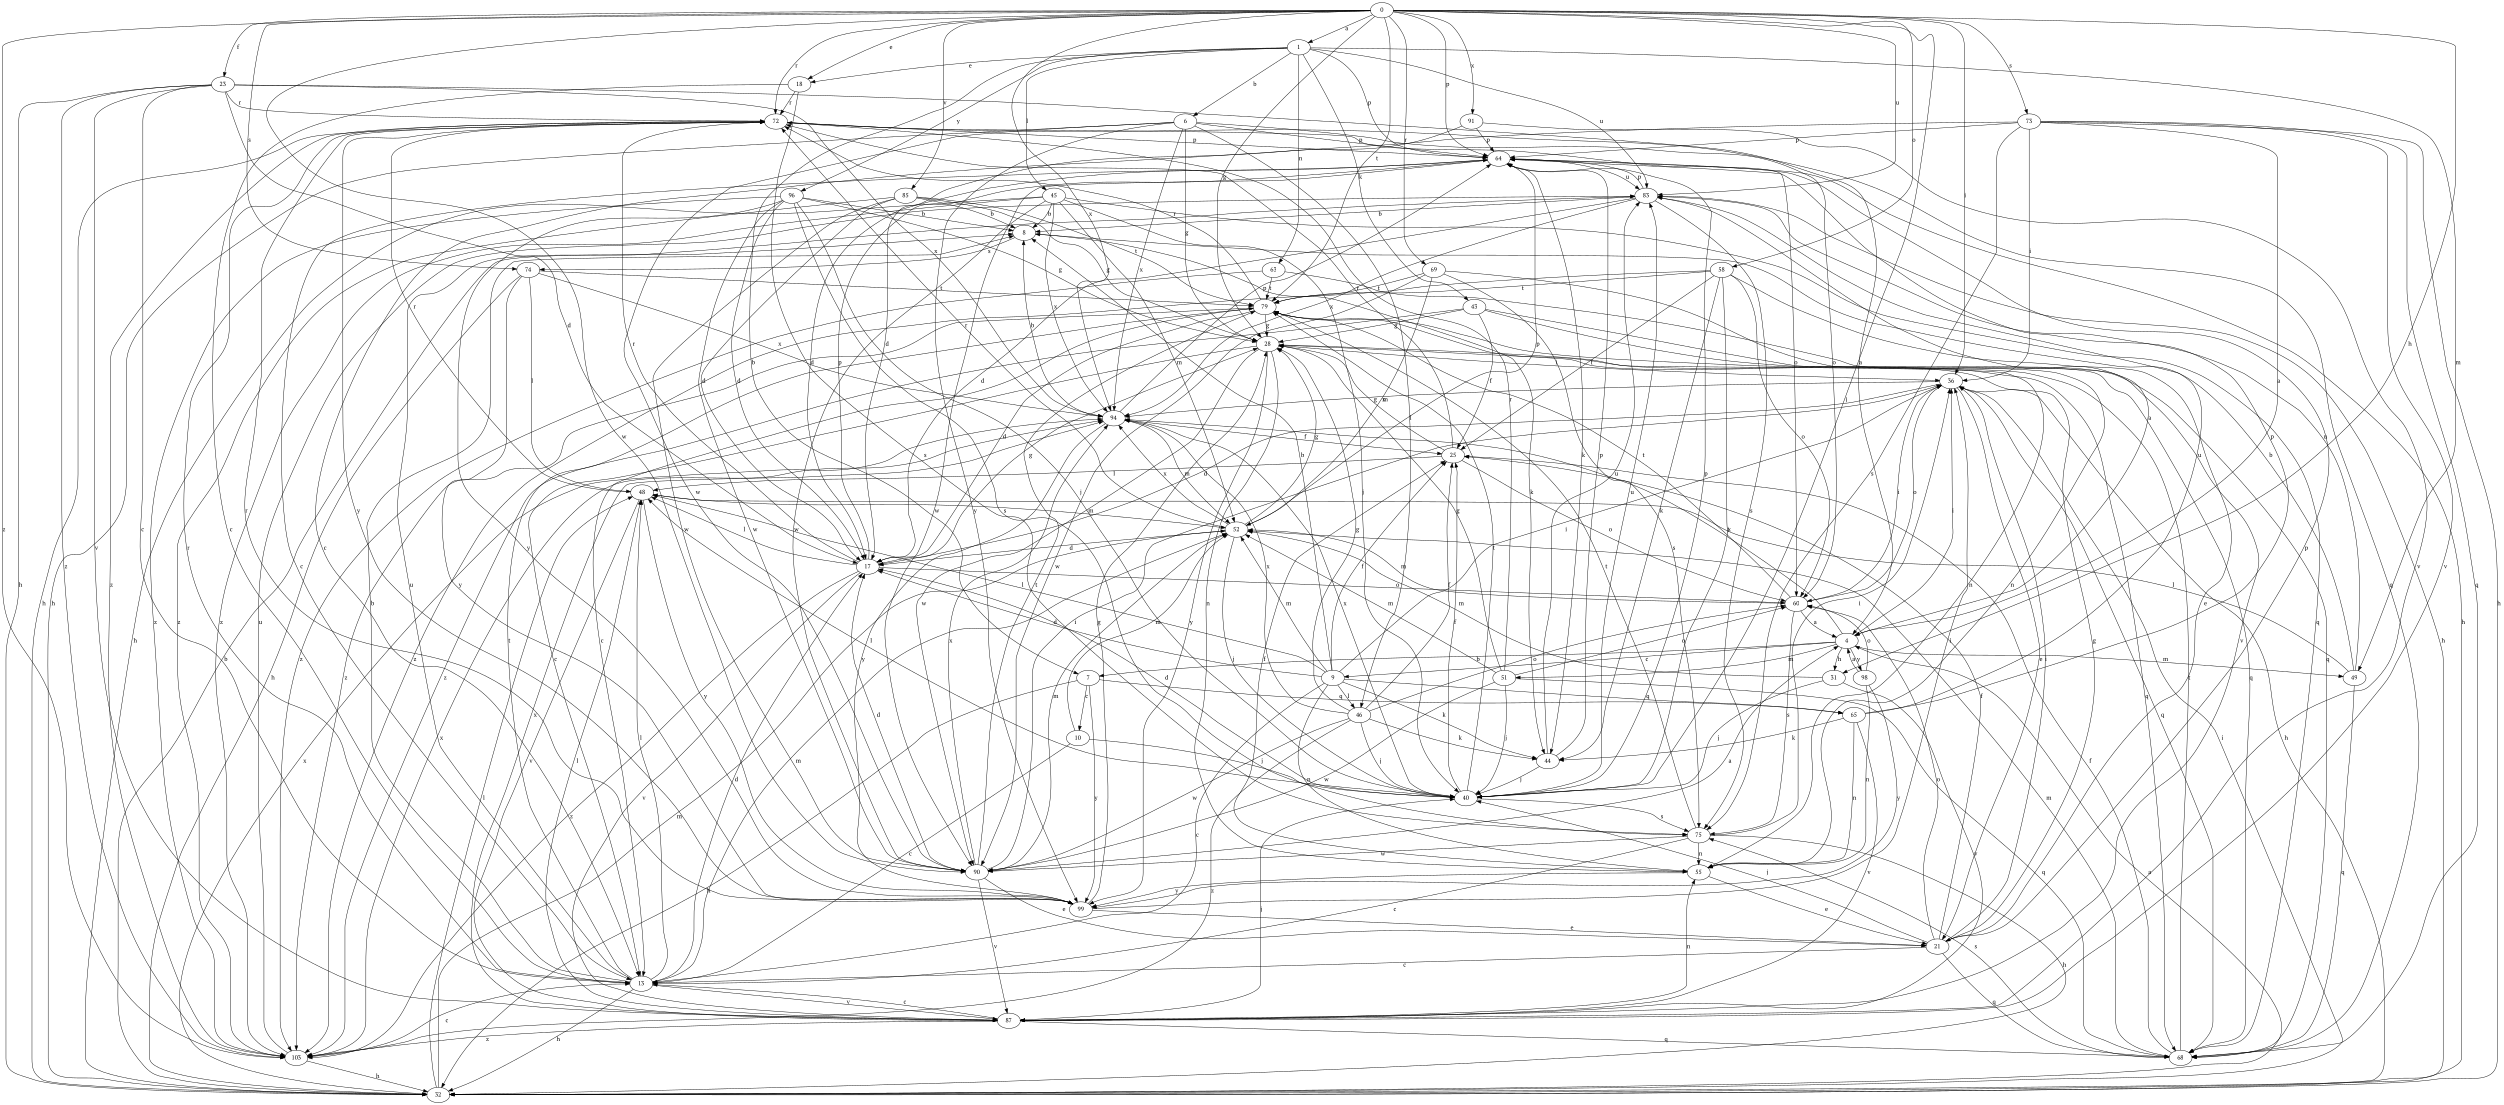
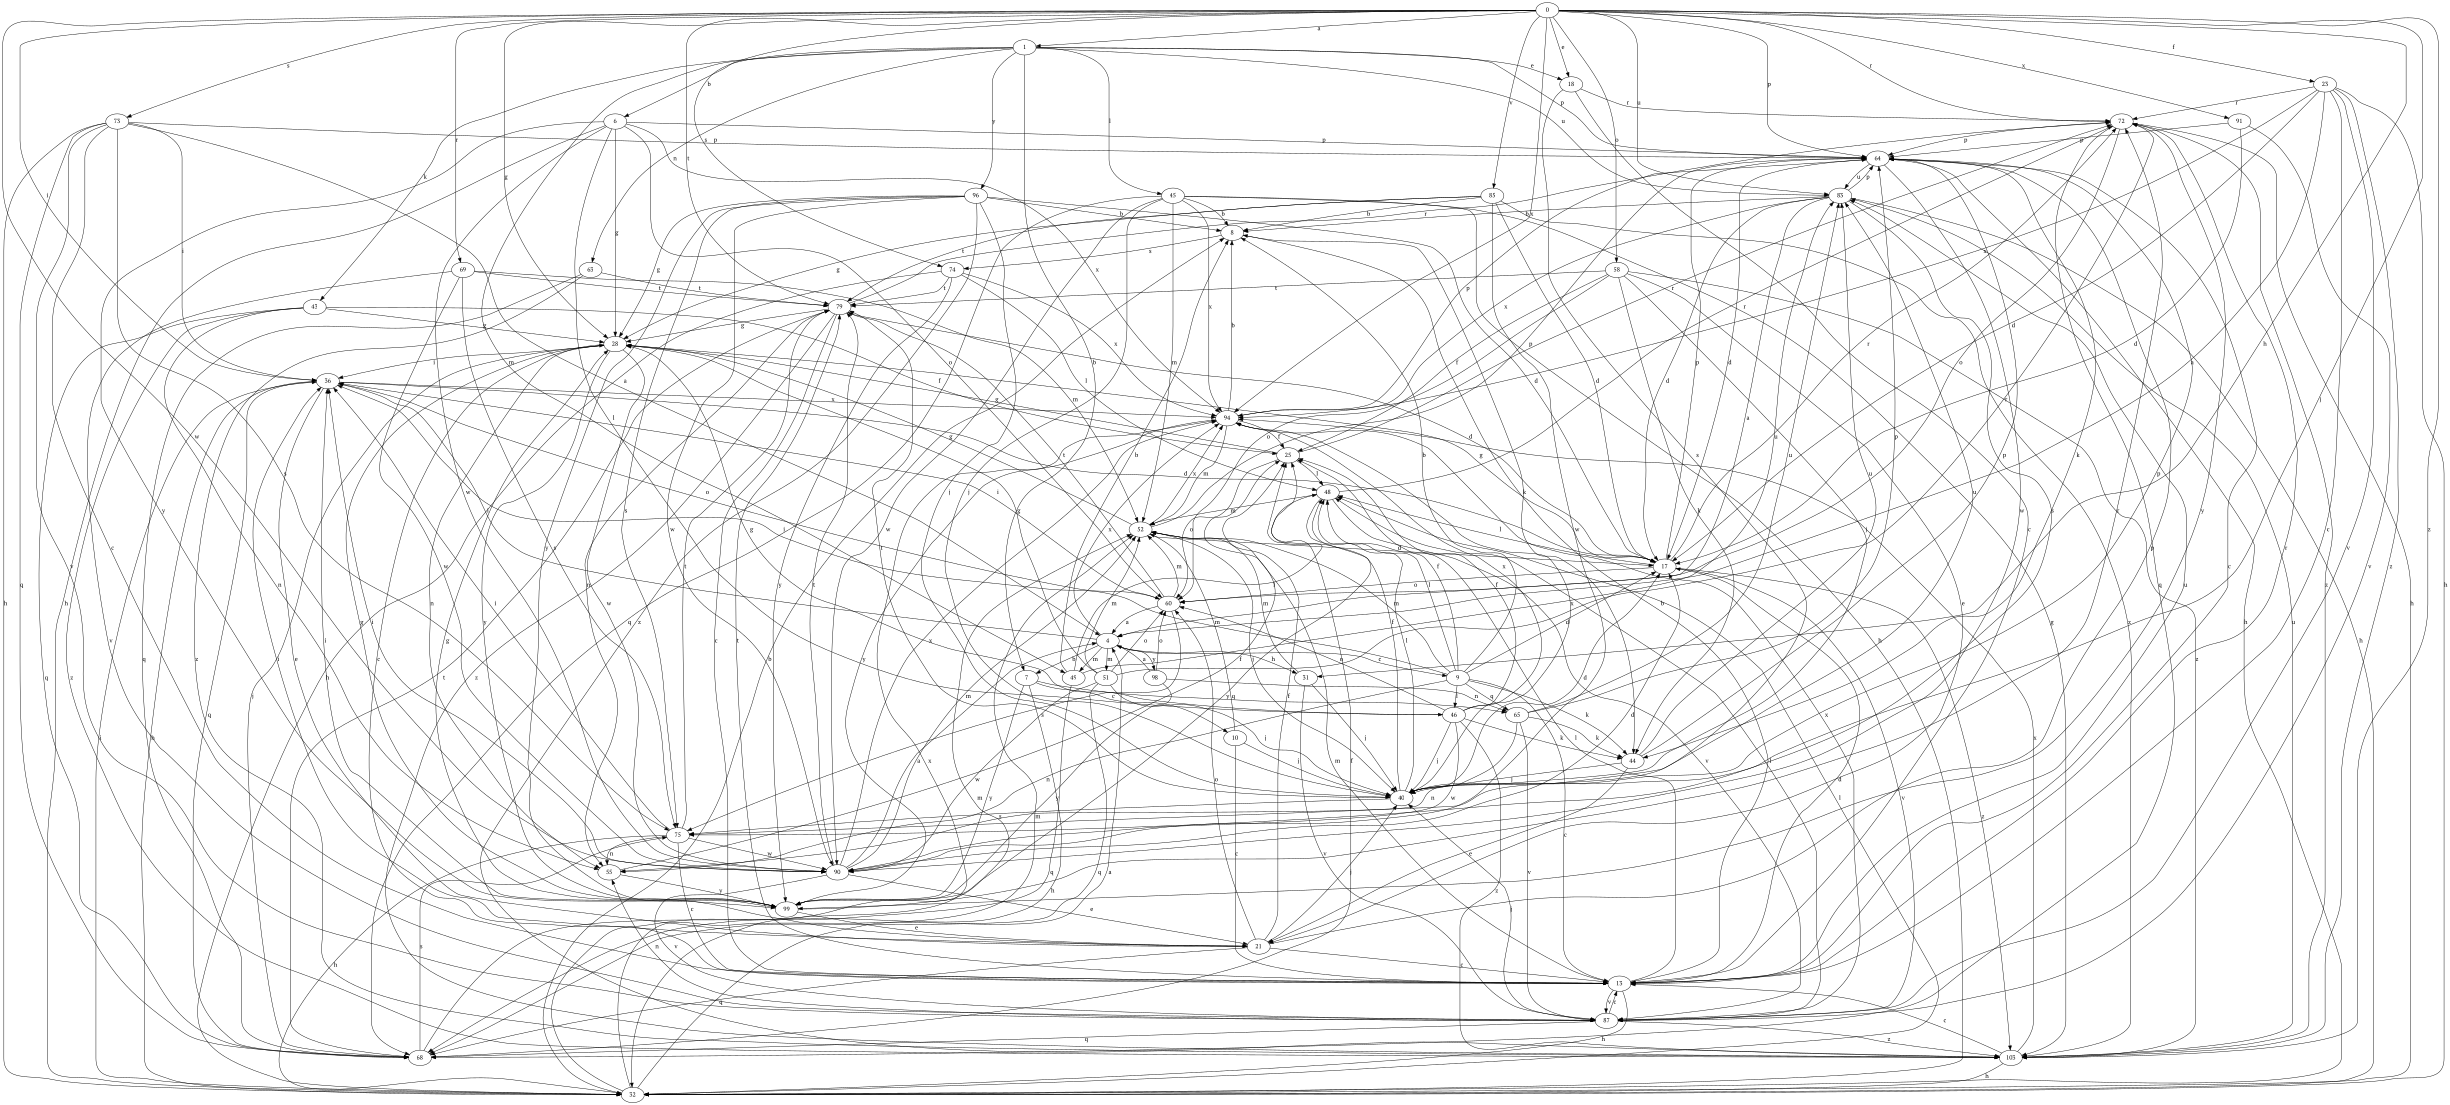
(990, 353) -> none
(222, 622) -> (2052, 622)
(2147, 697) -> (253, 697)
(1865, 844) -> (1336, 686)
(1814, 913) -> (1453, 856)
